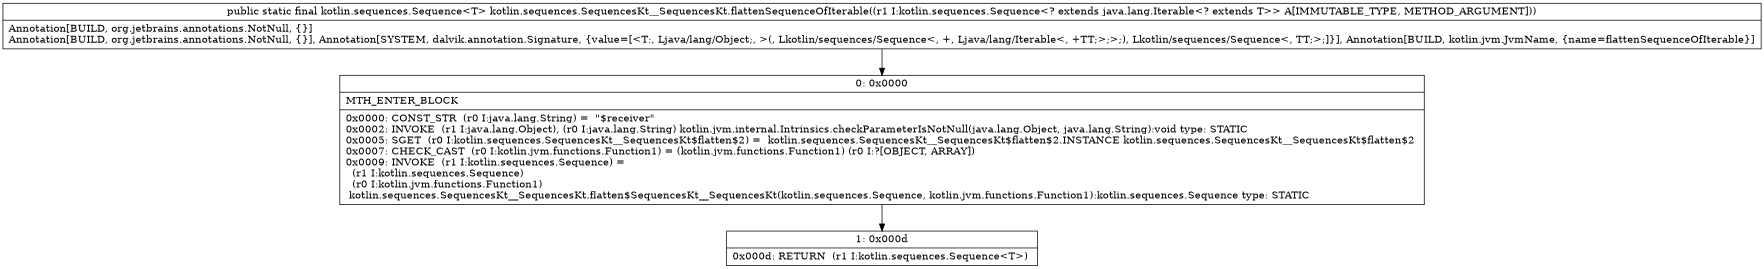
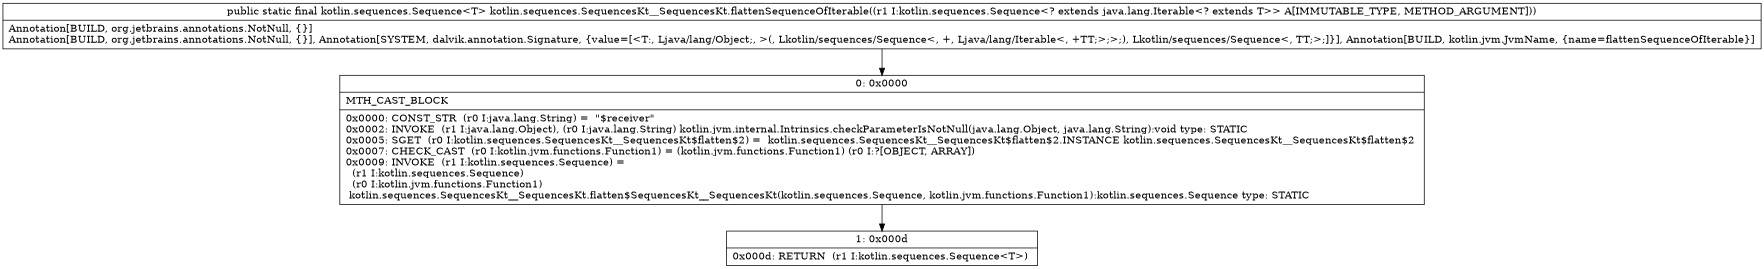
(402, 101) -> (397, 101)
